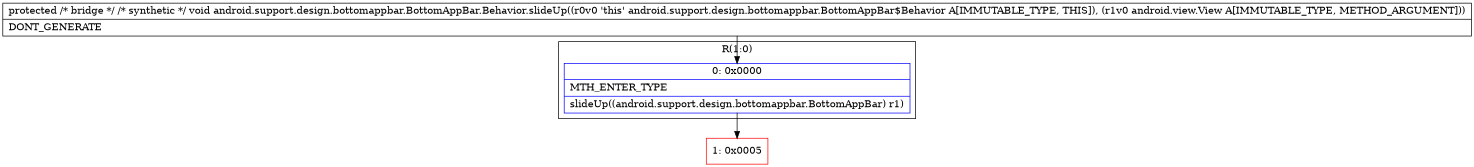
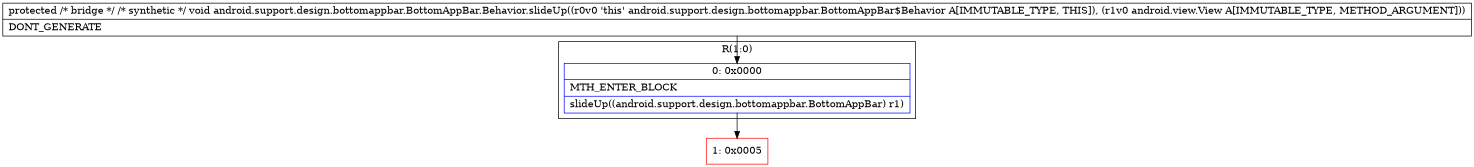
(619, 88) -> (624, 88)
